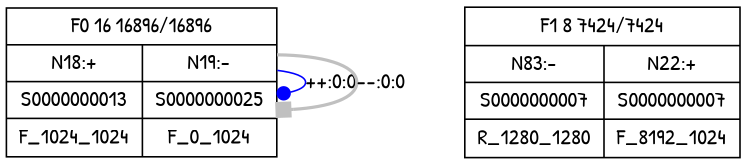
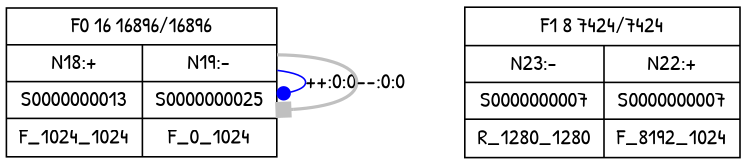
(534, 63) -> (534, 63)
